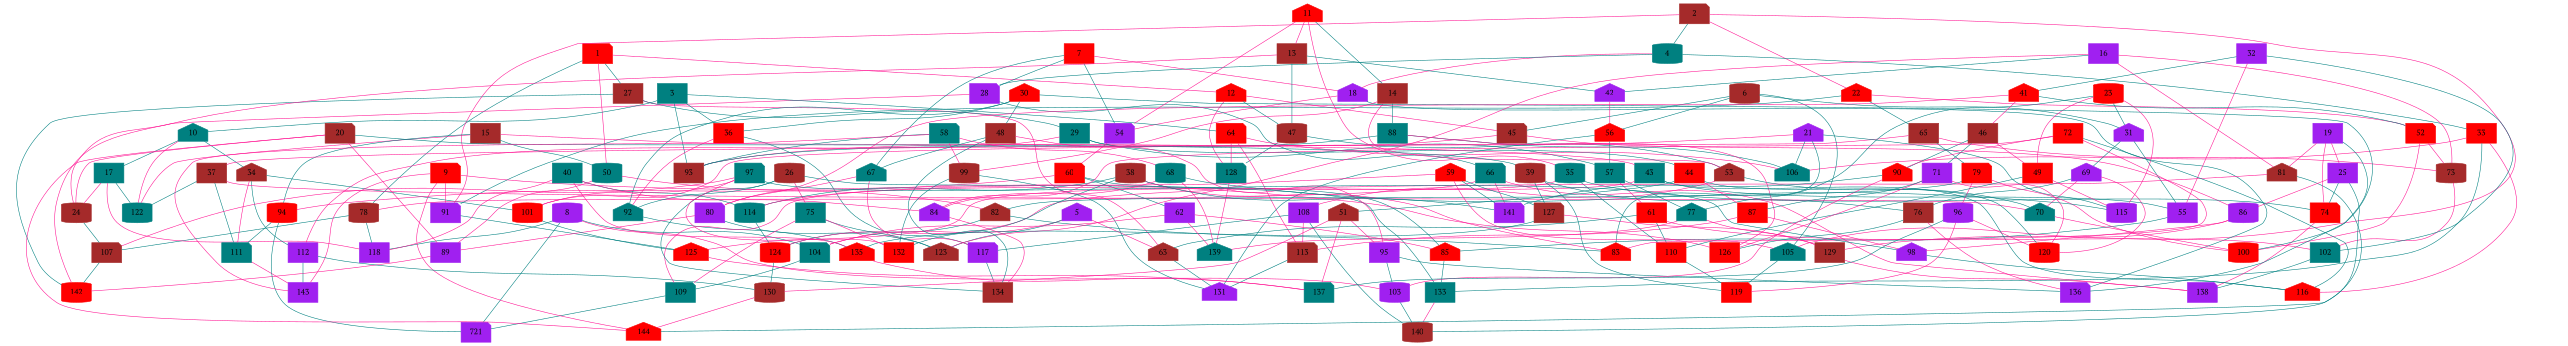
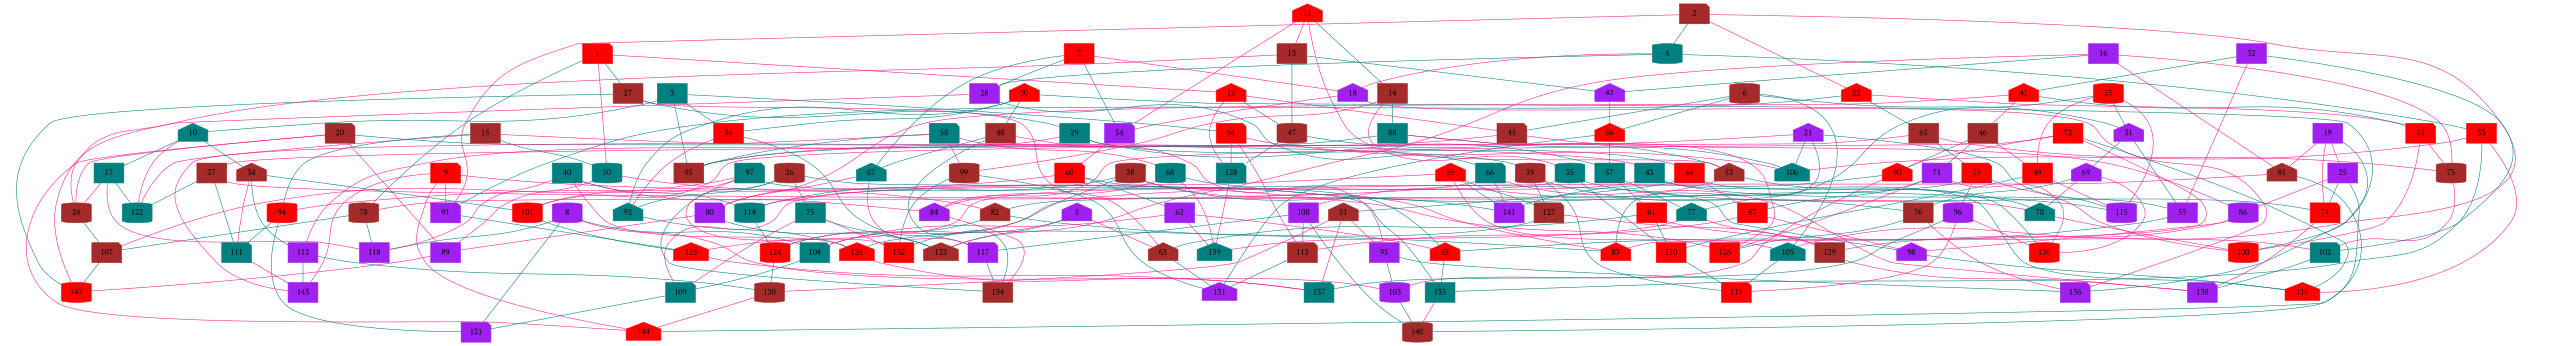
(2043, 115) -> (2043, 115)
(476, 332) -> (476, 332)
